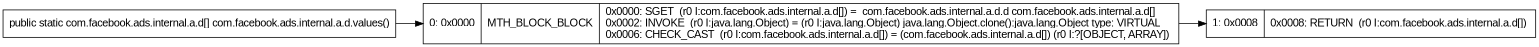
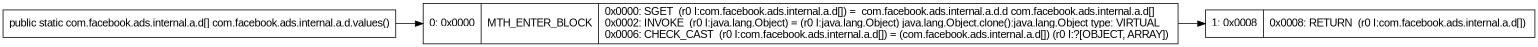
(540, 23) -> (540, 23)
